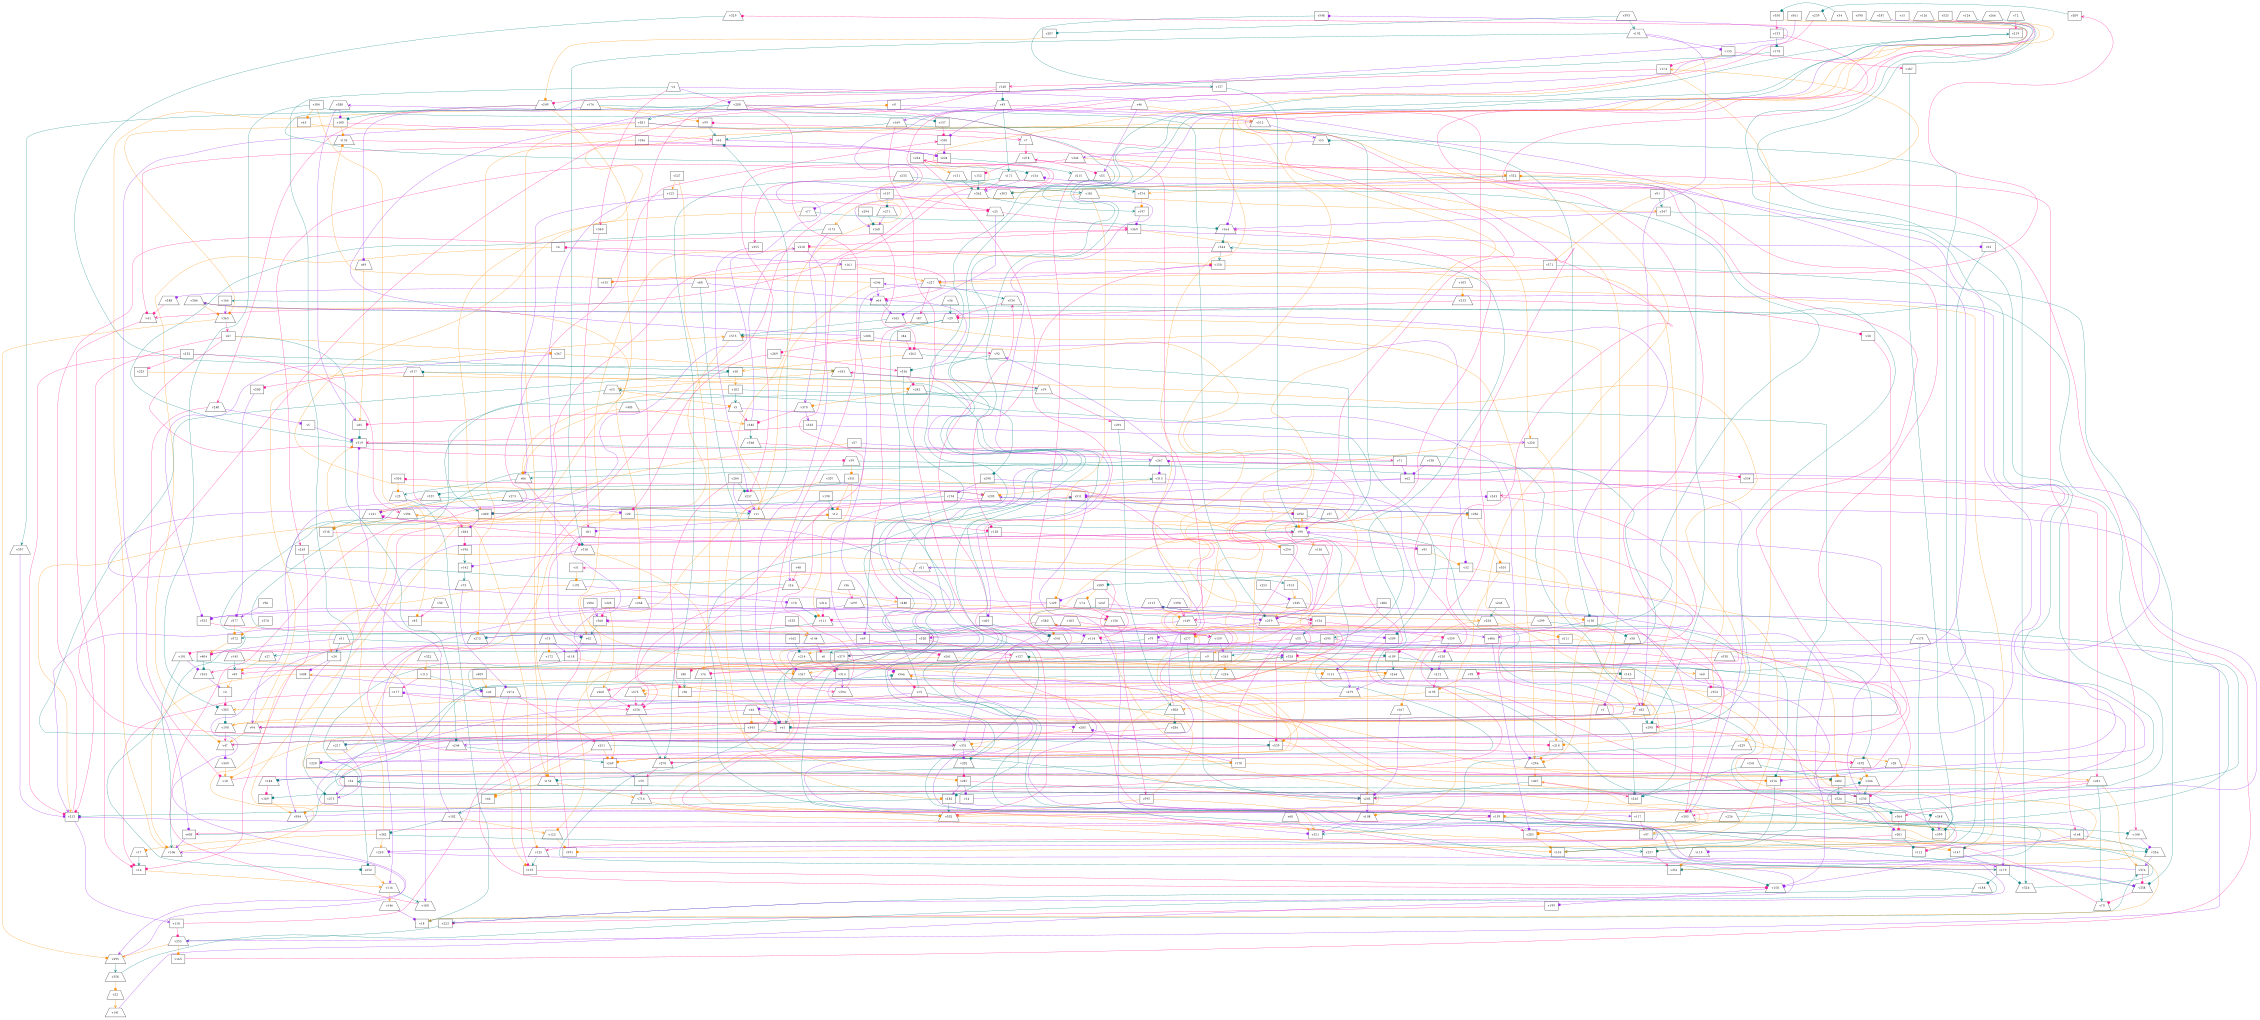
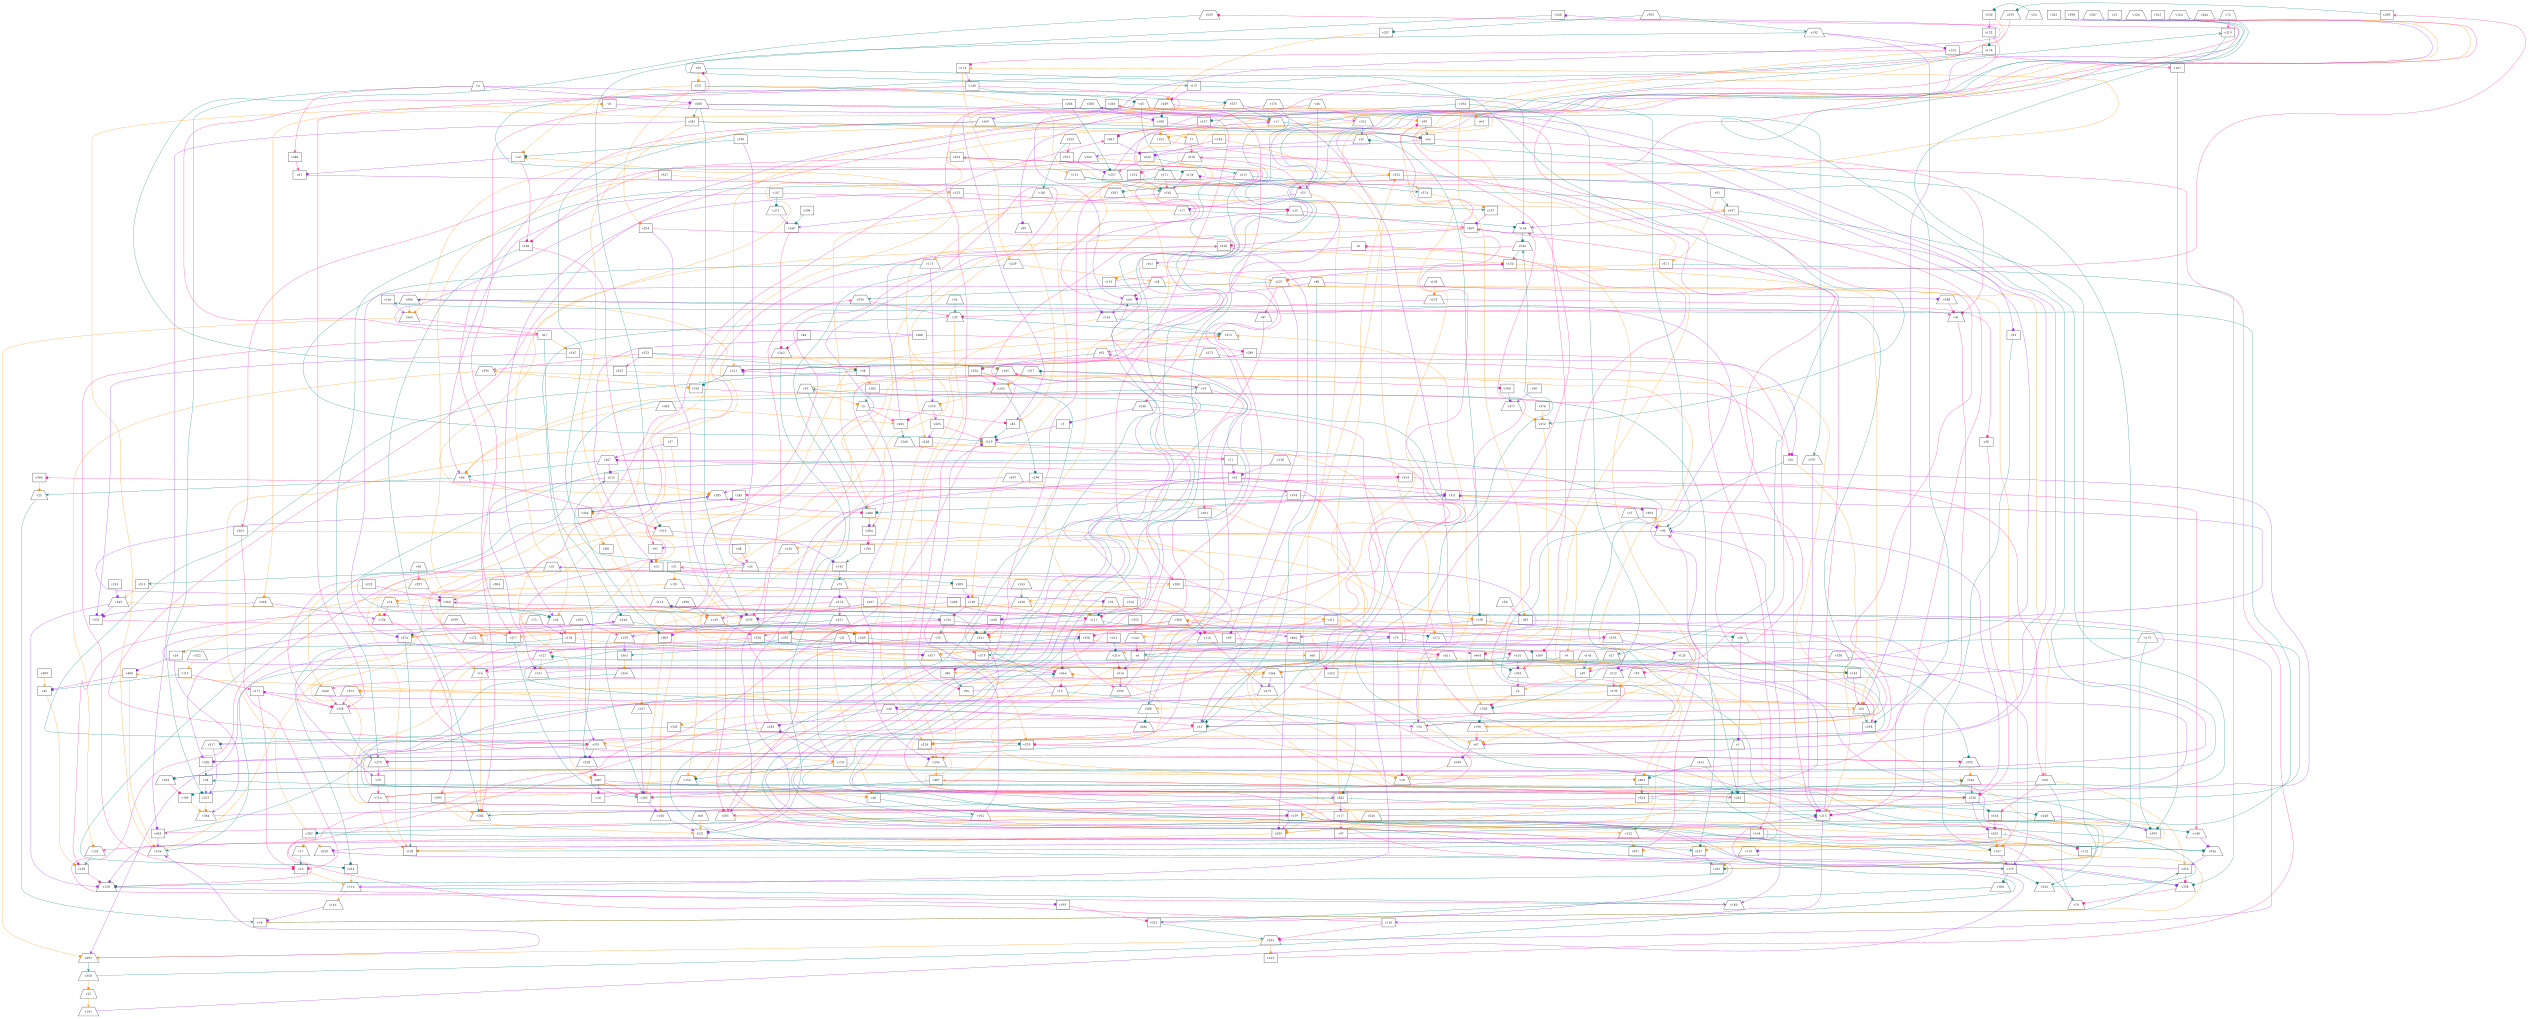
(852, 132) -> (1027, 129)
(930, 271) -> (1144, 290)
(866, 647) -> (1200, 644)
(622, 703) -> (332, 699)
